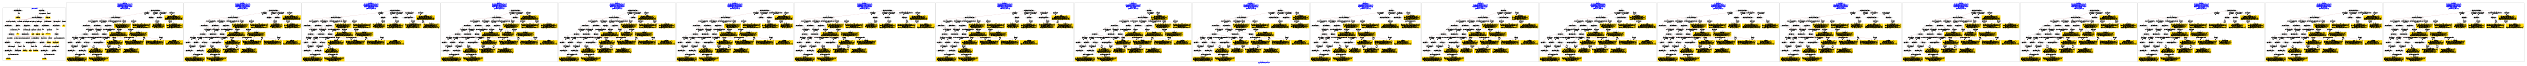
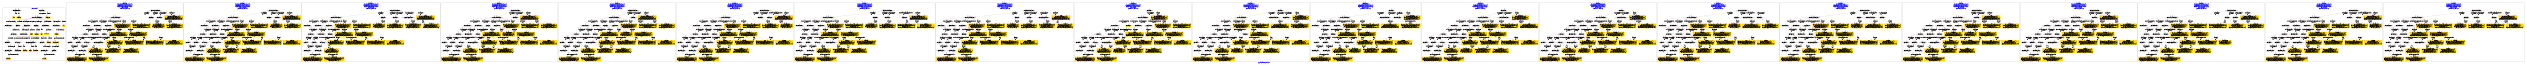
(1129, 26) -> (1129, 26)
(18, 30) -> (15, 14)
(57, 30) -> (60, 30)
(56, 34) -> (56, 34)
